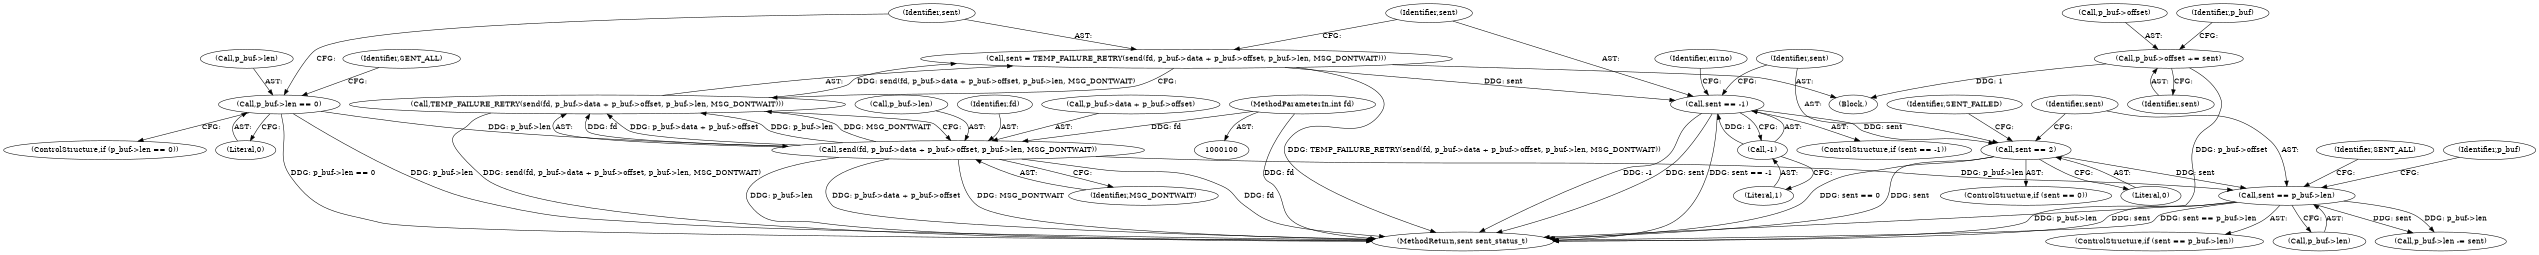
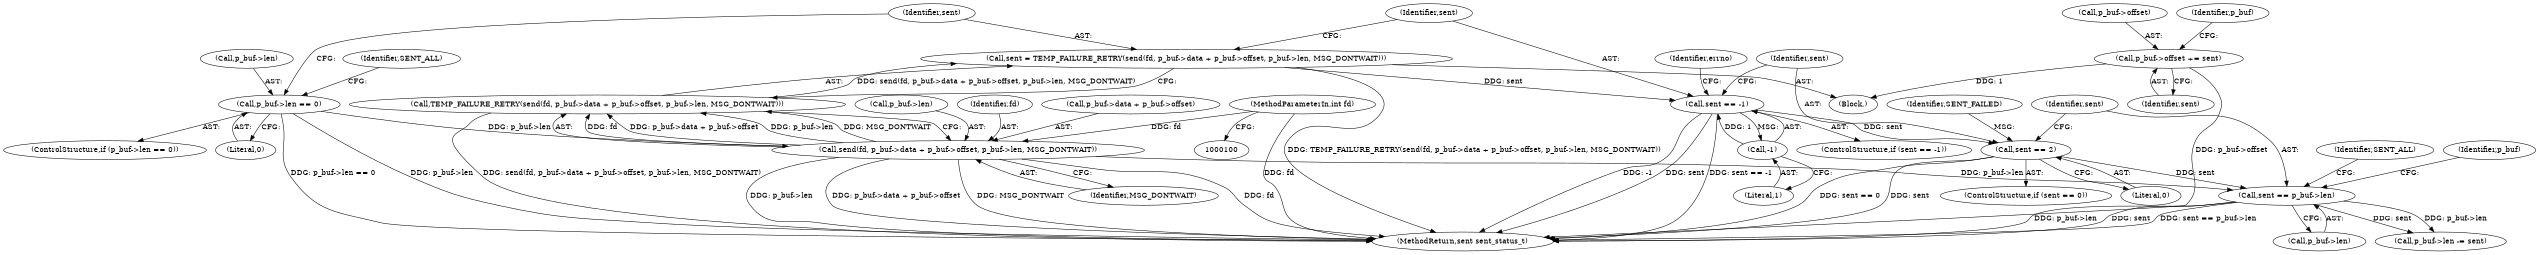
(213, 127) -> (213, 127)
(1246, 127) -> (1246, 127)
(1770, 127) -> (1770, 127)
(2006, 127) -> (2006, 127)
(2155, 241) -> none
